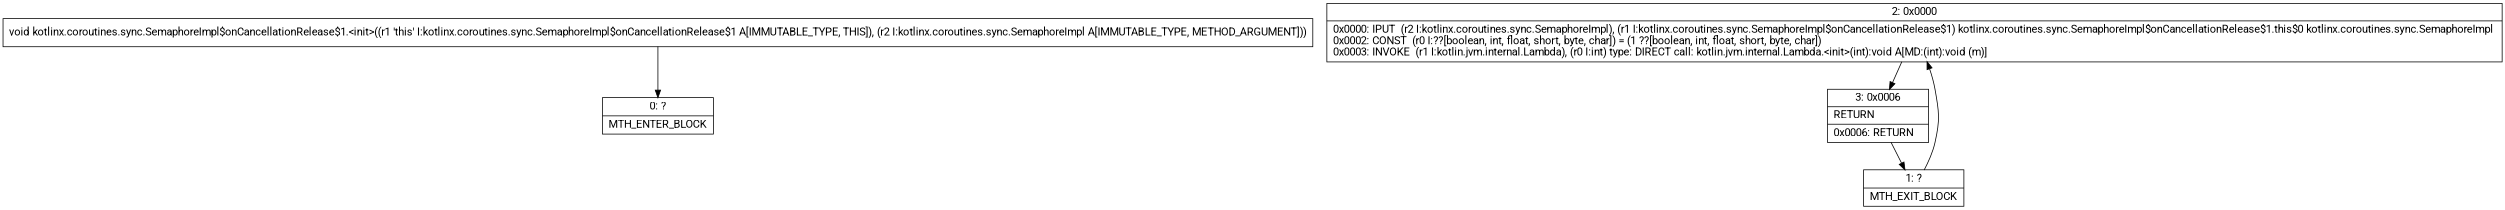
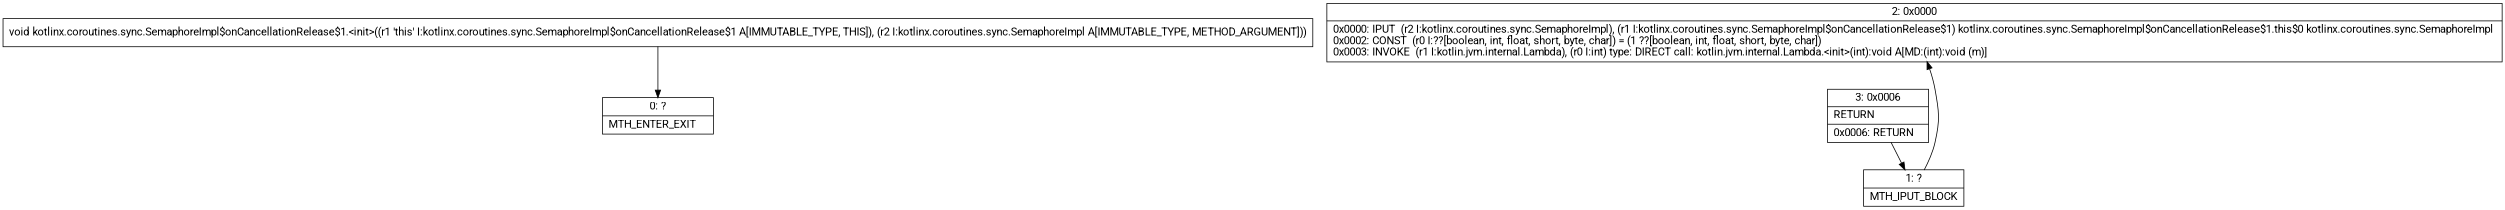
(1897, 72) -> none
(658, 125) -> (652, 125)
(1913, 197) -> (1914, 197)
